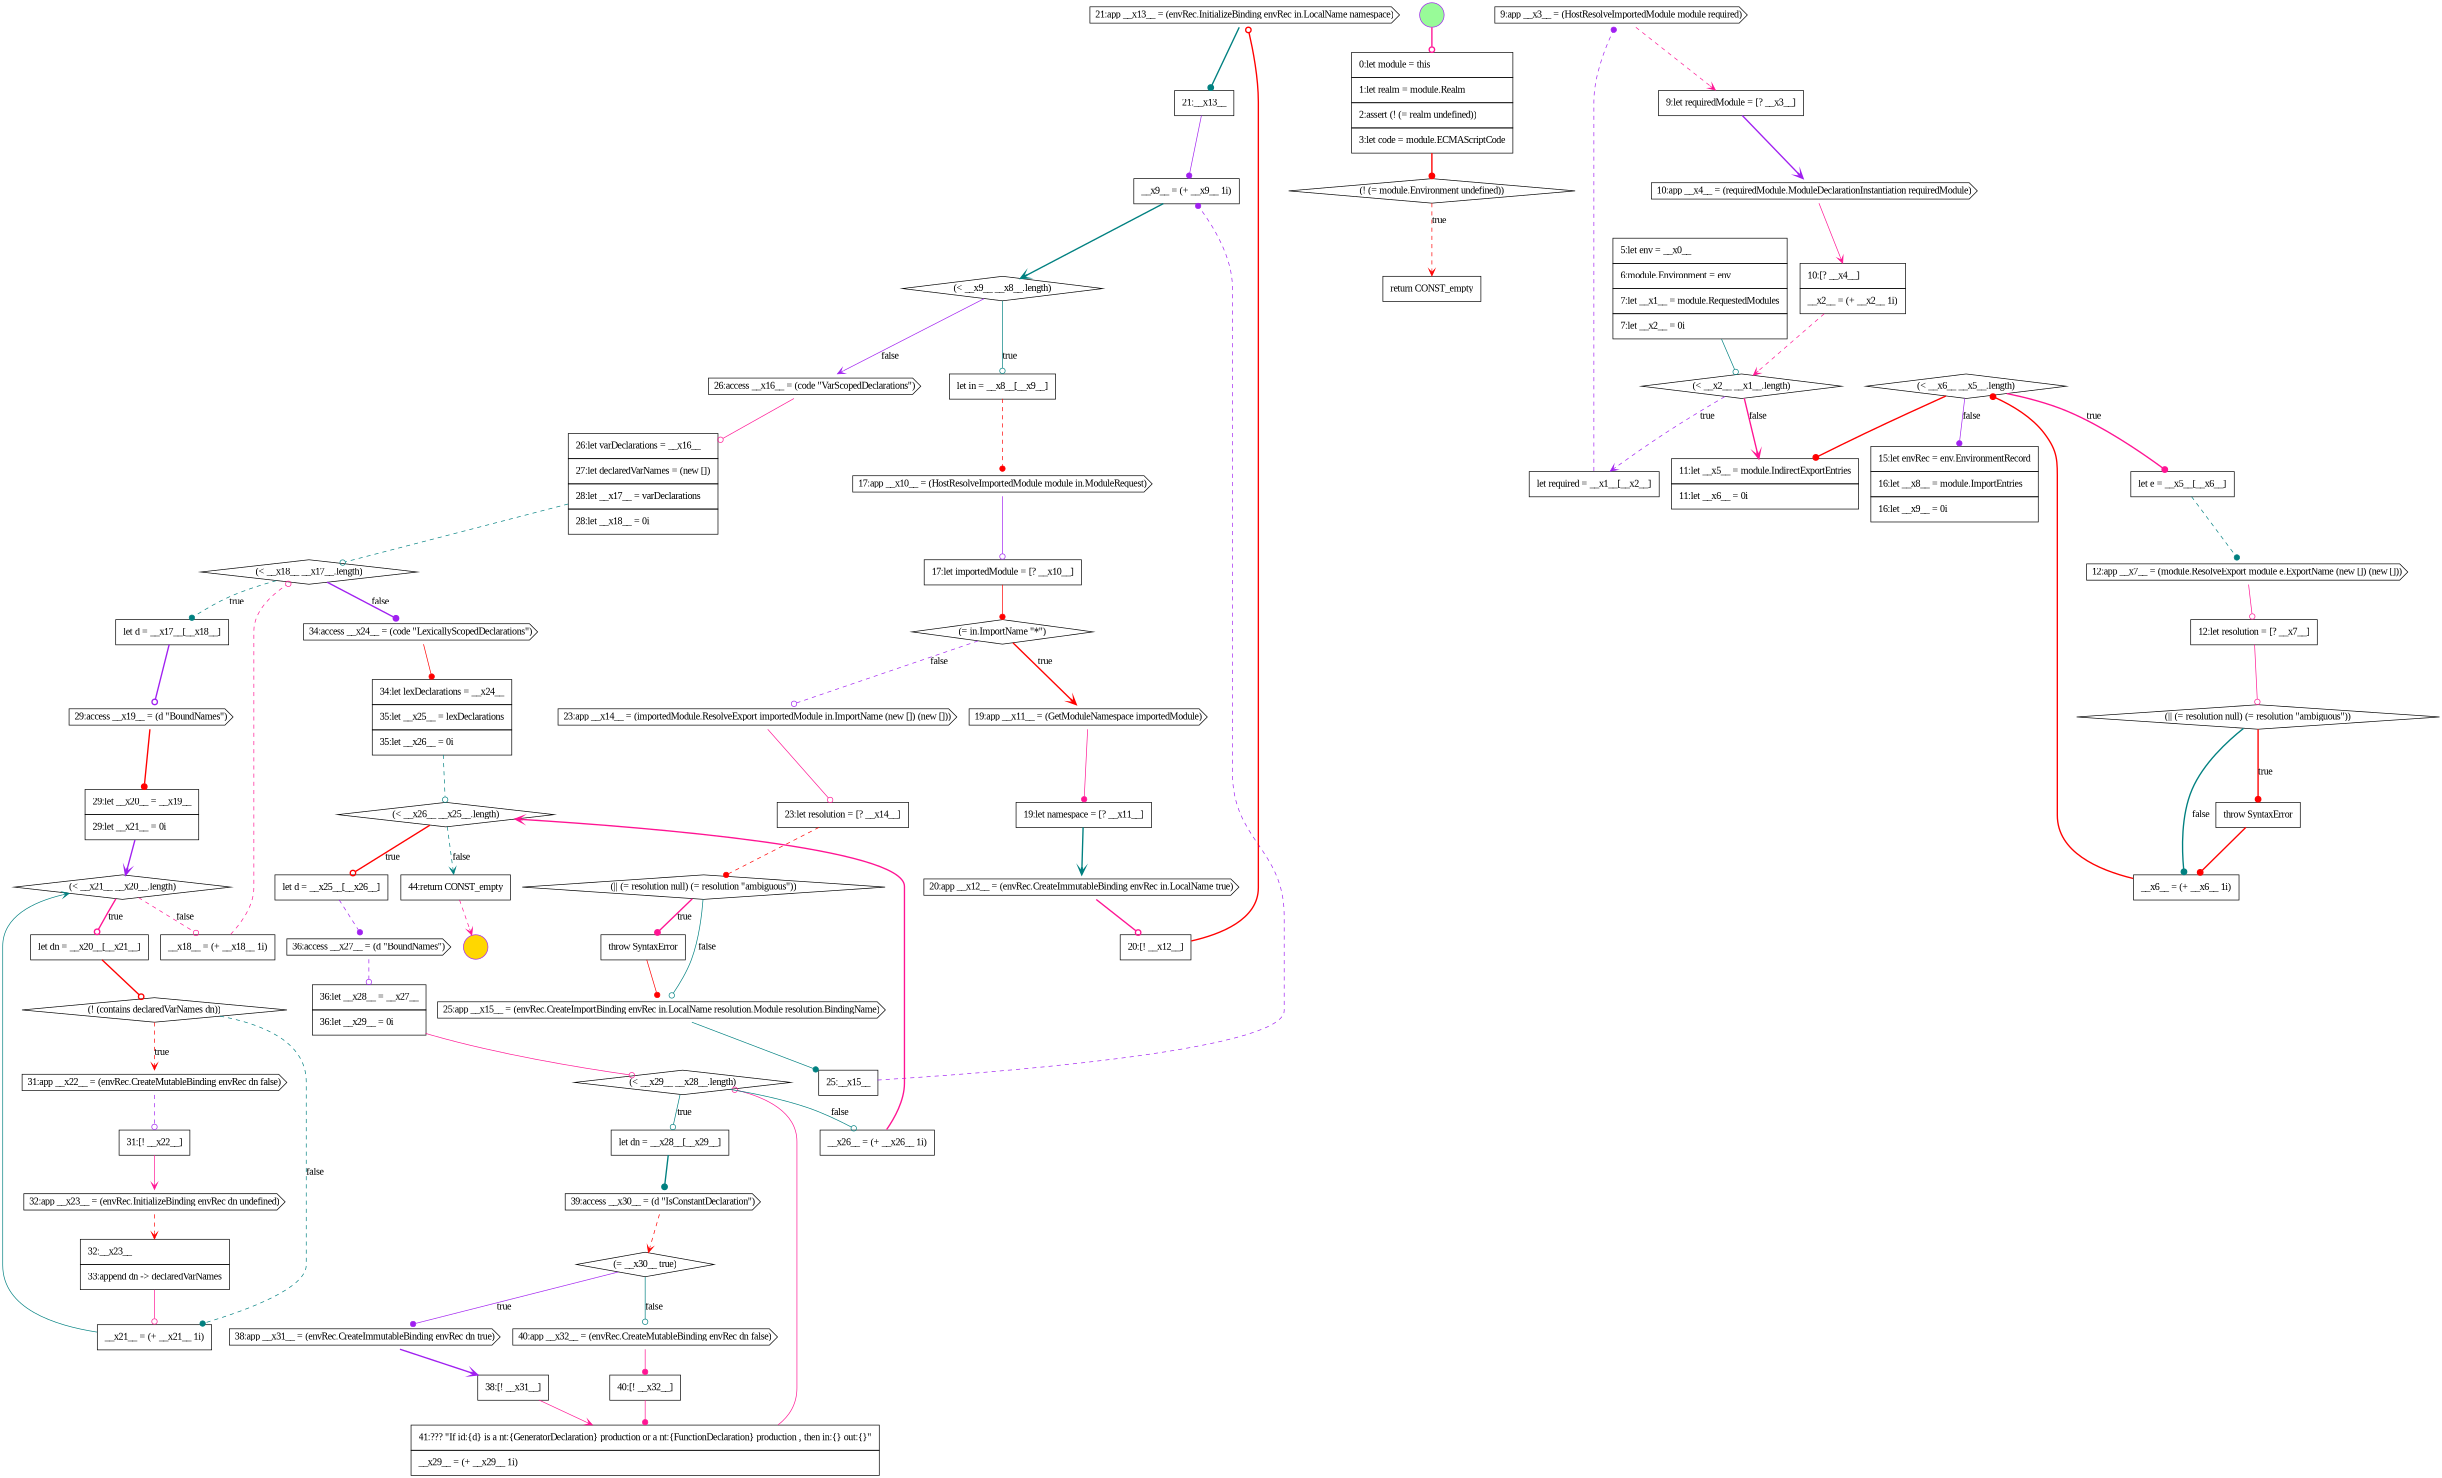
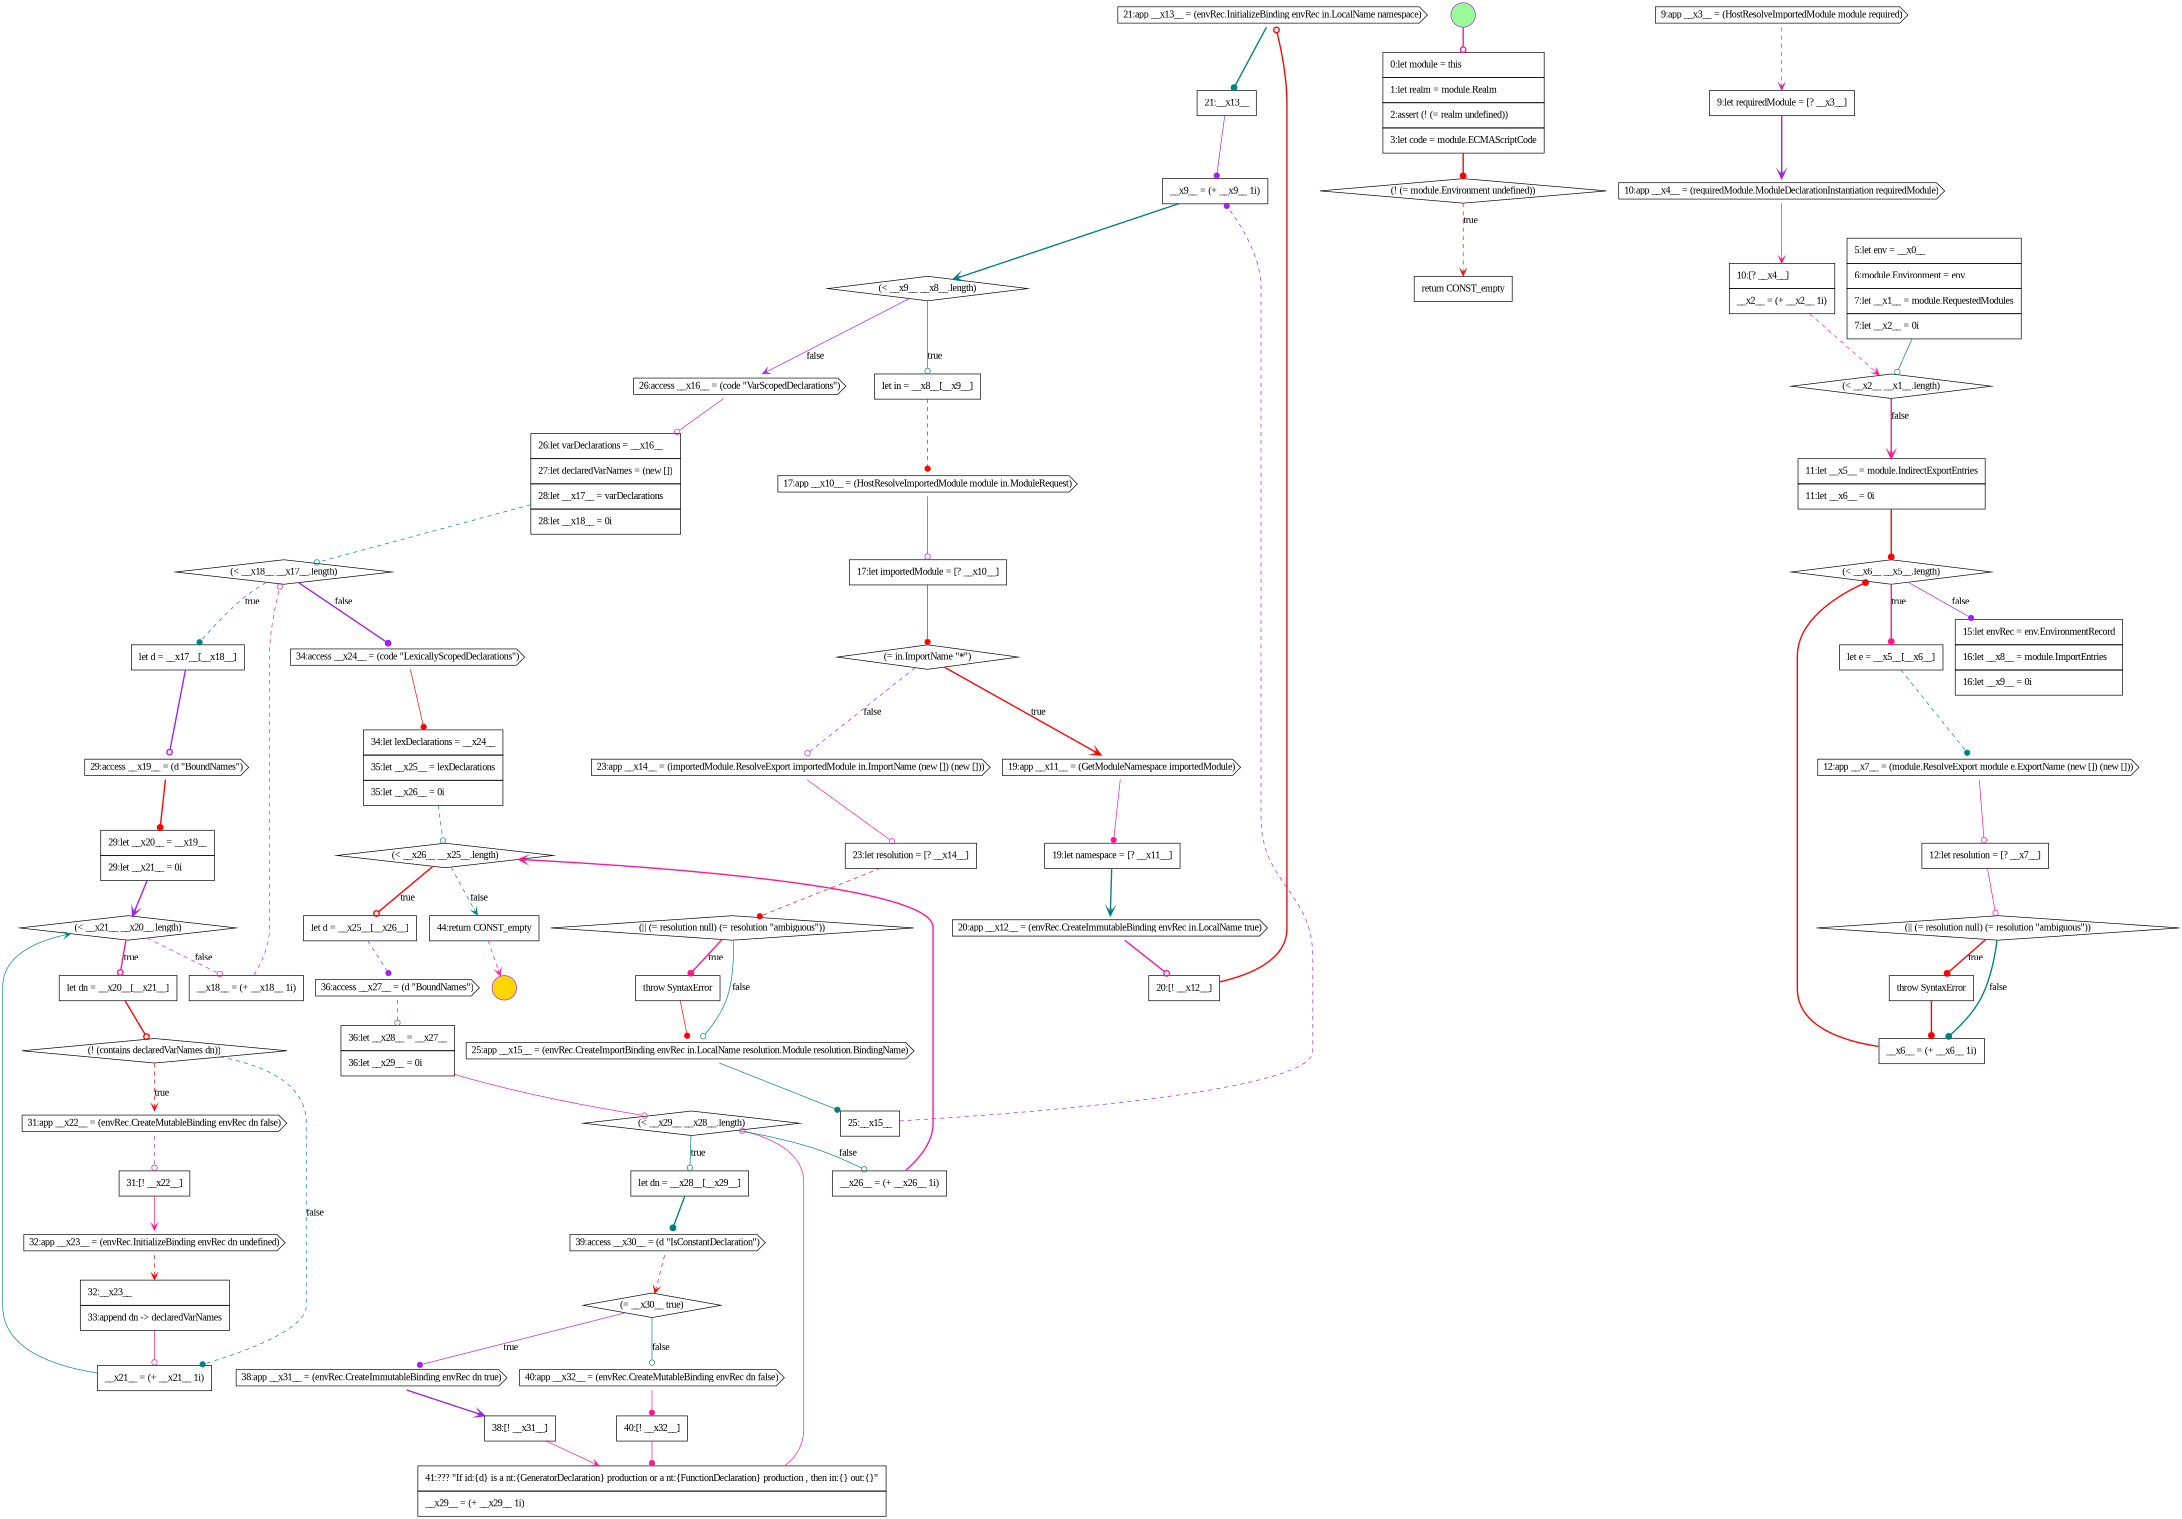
(1882, 425) -> (1891, 532)
(1594, 484) -> none
